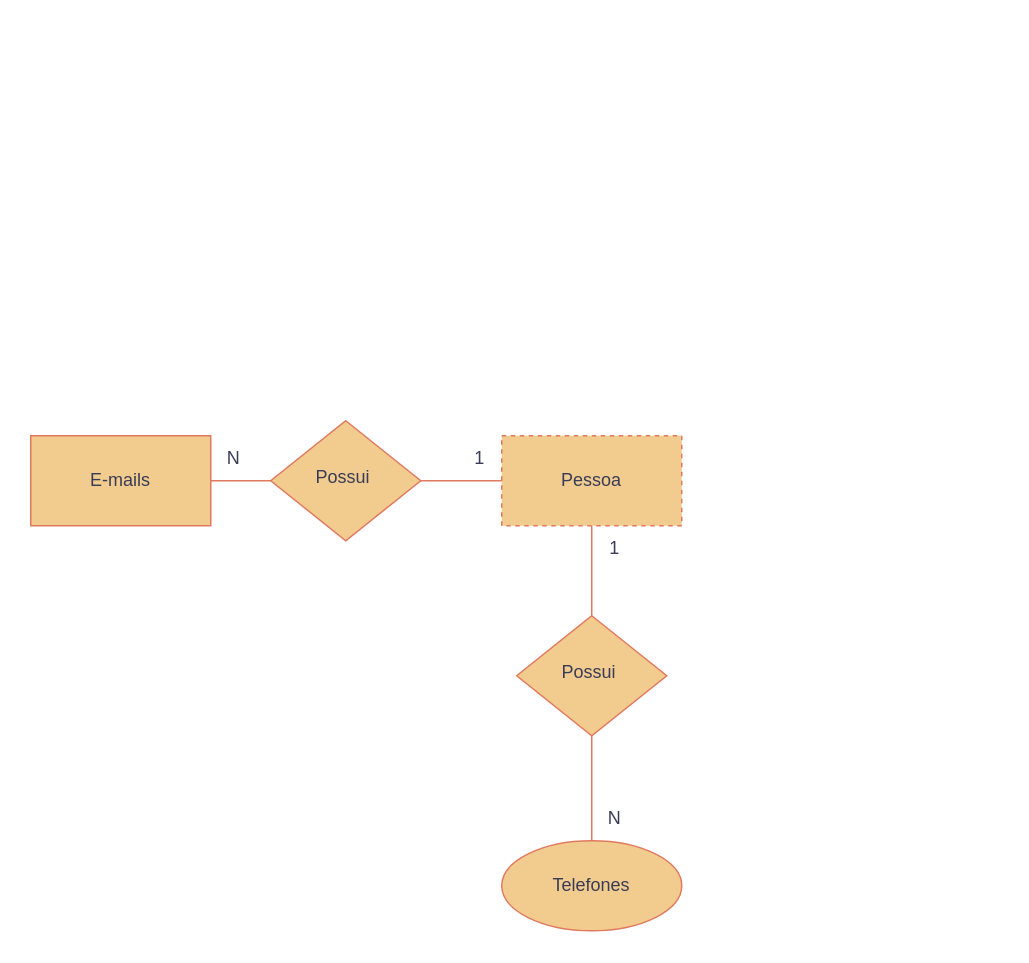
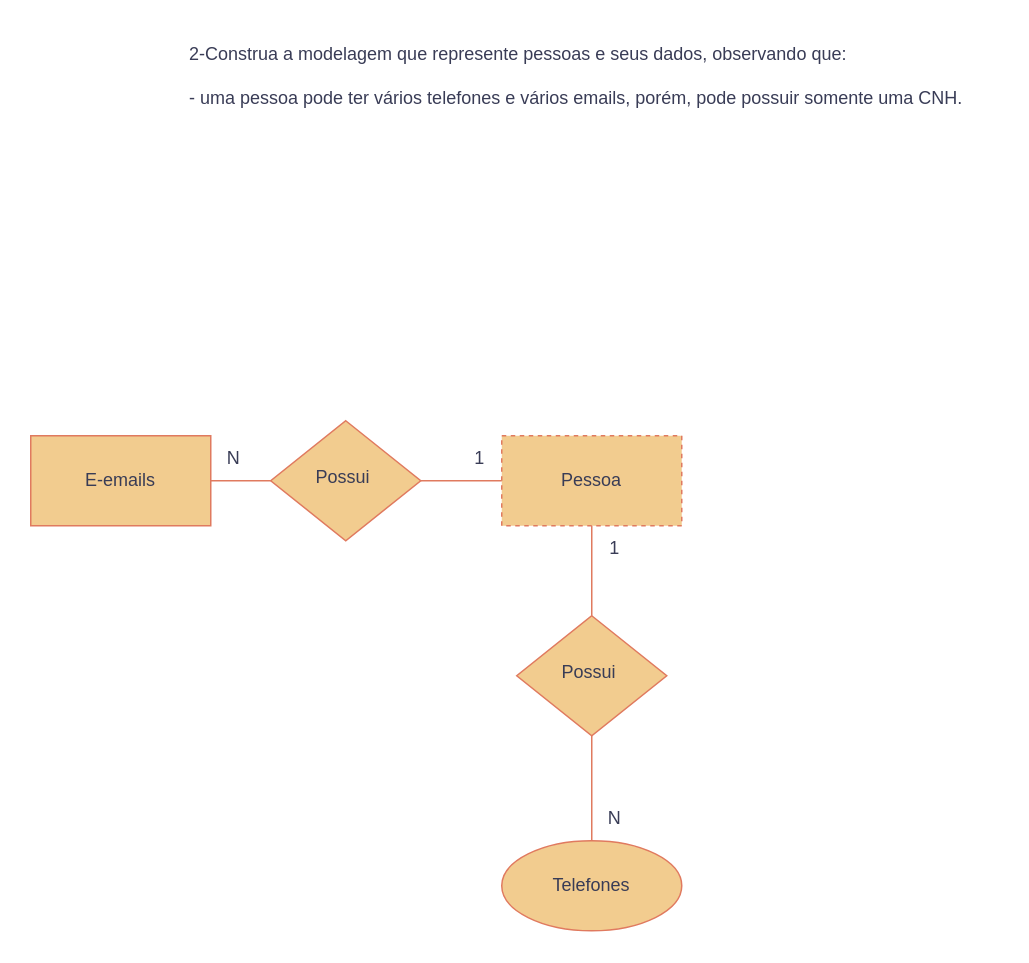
none -> (592, 76)
(121, 481) -> (121, 481)
